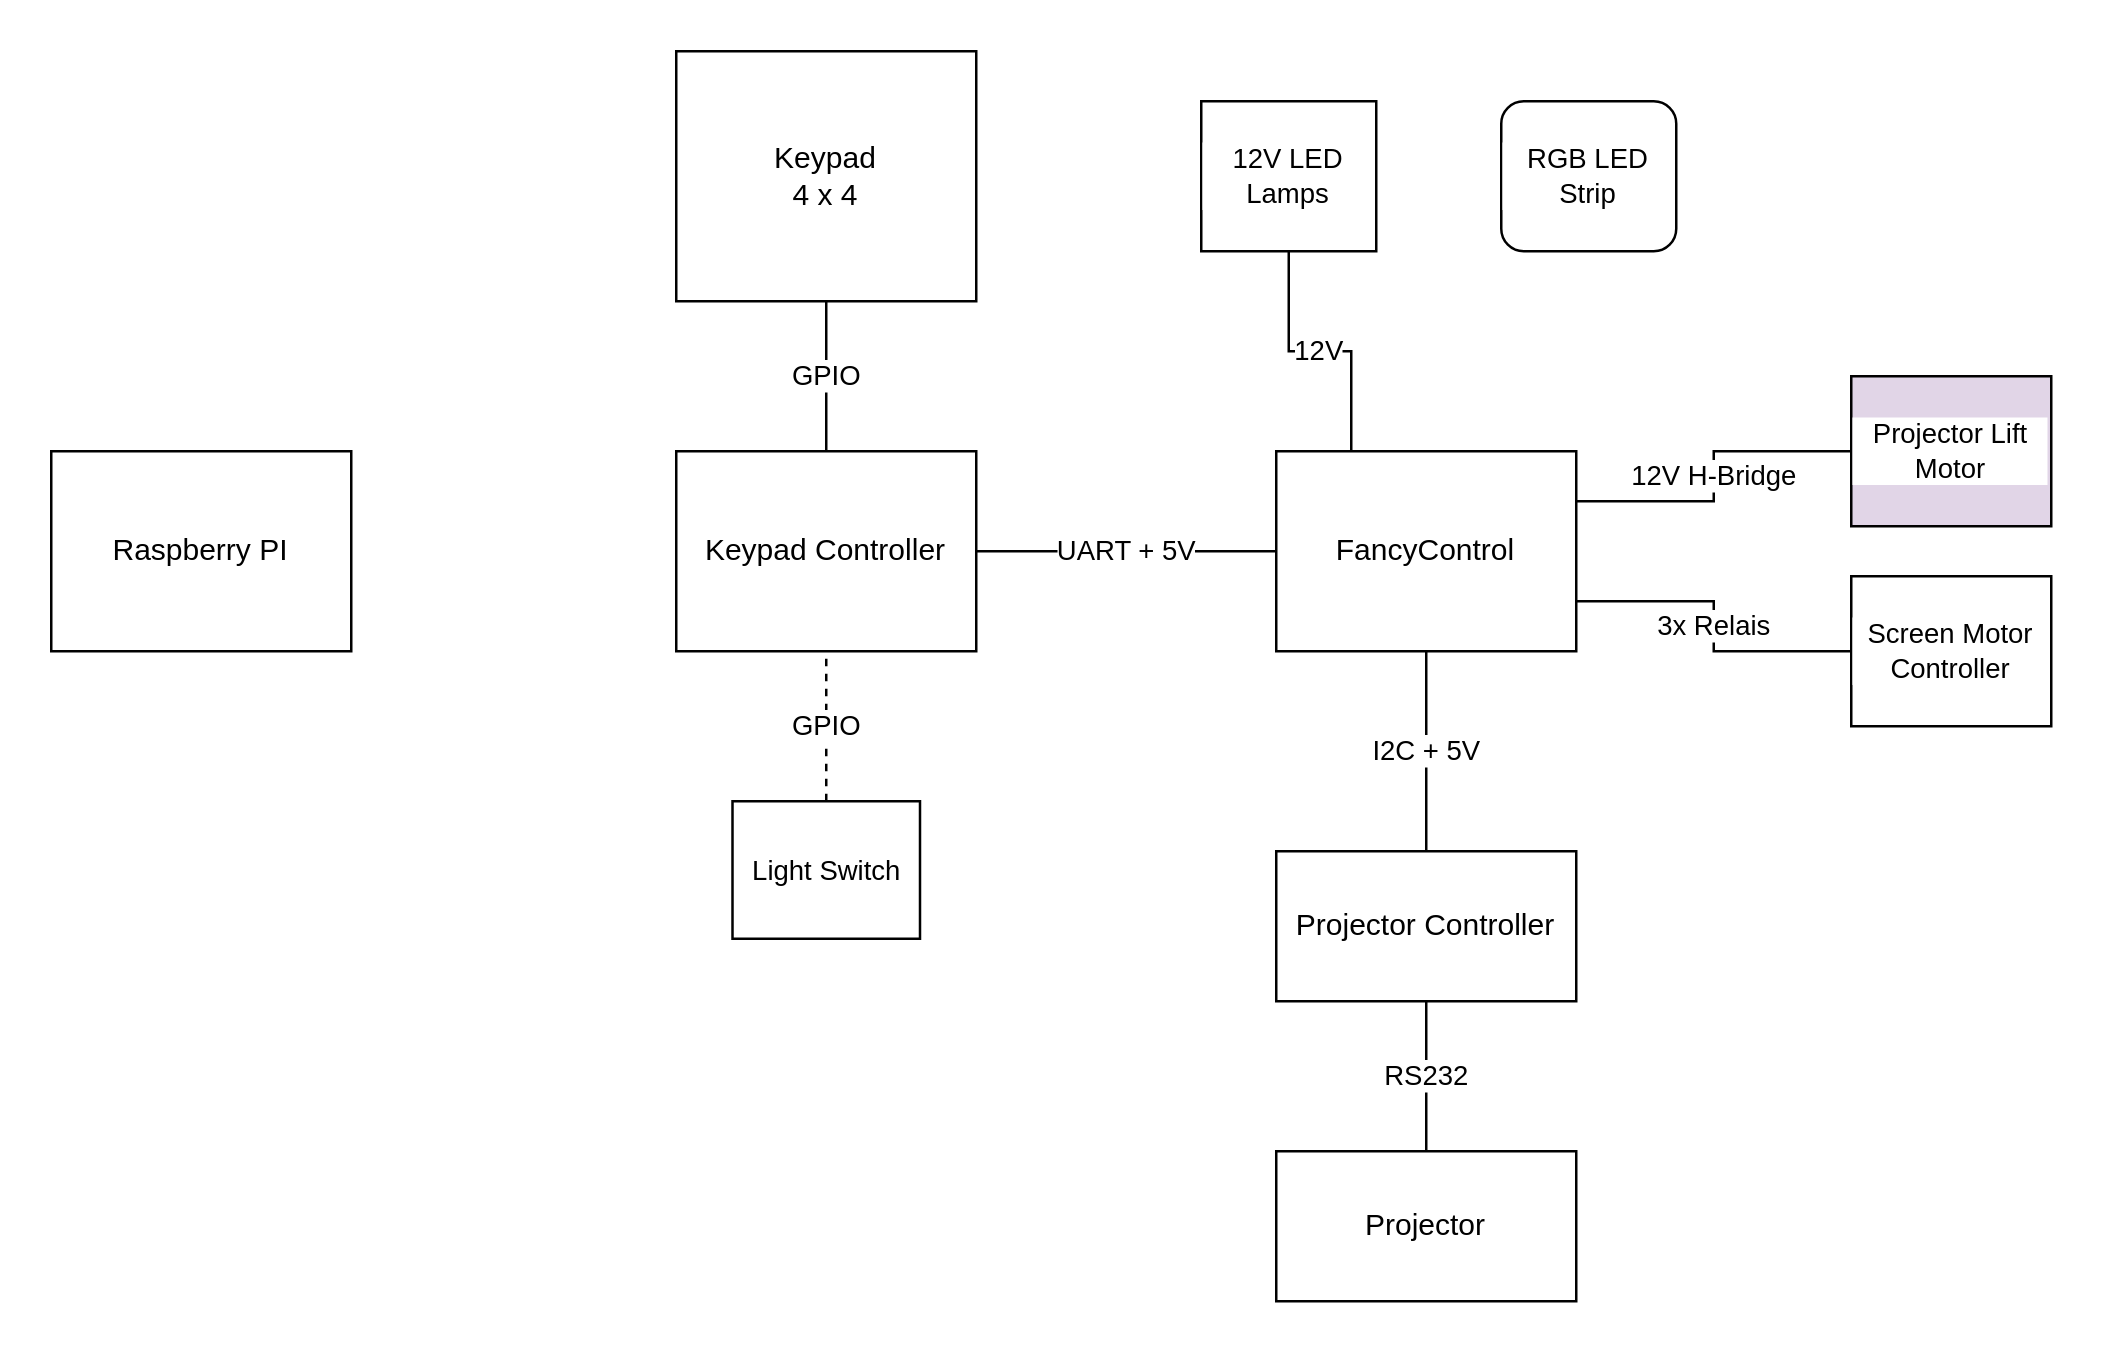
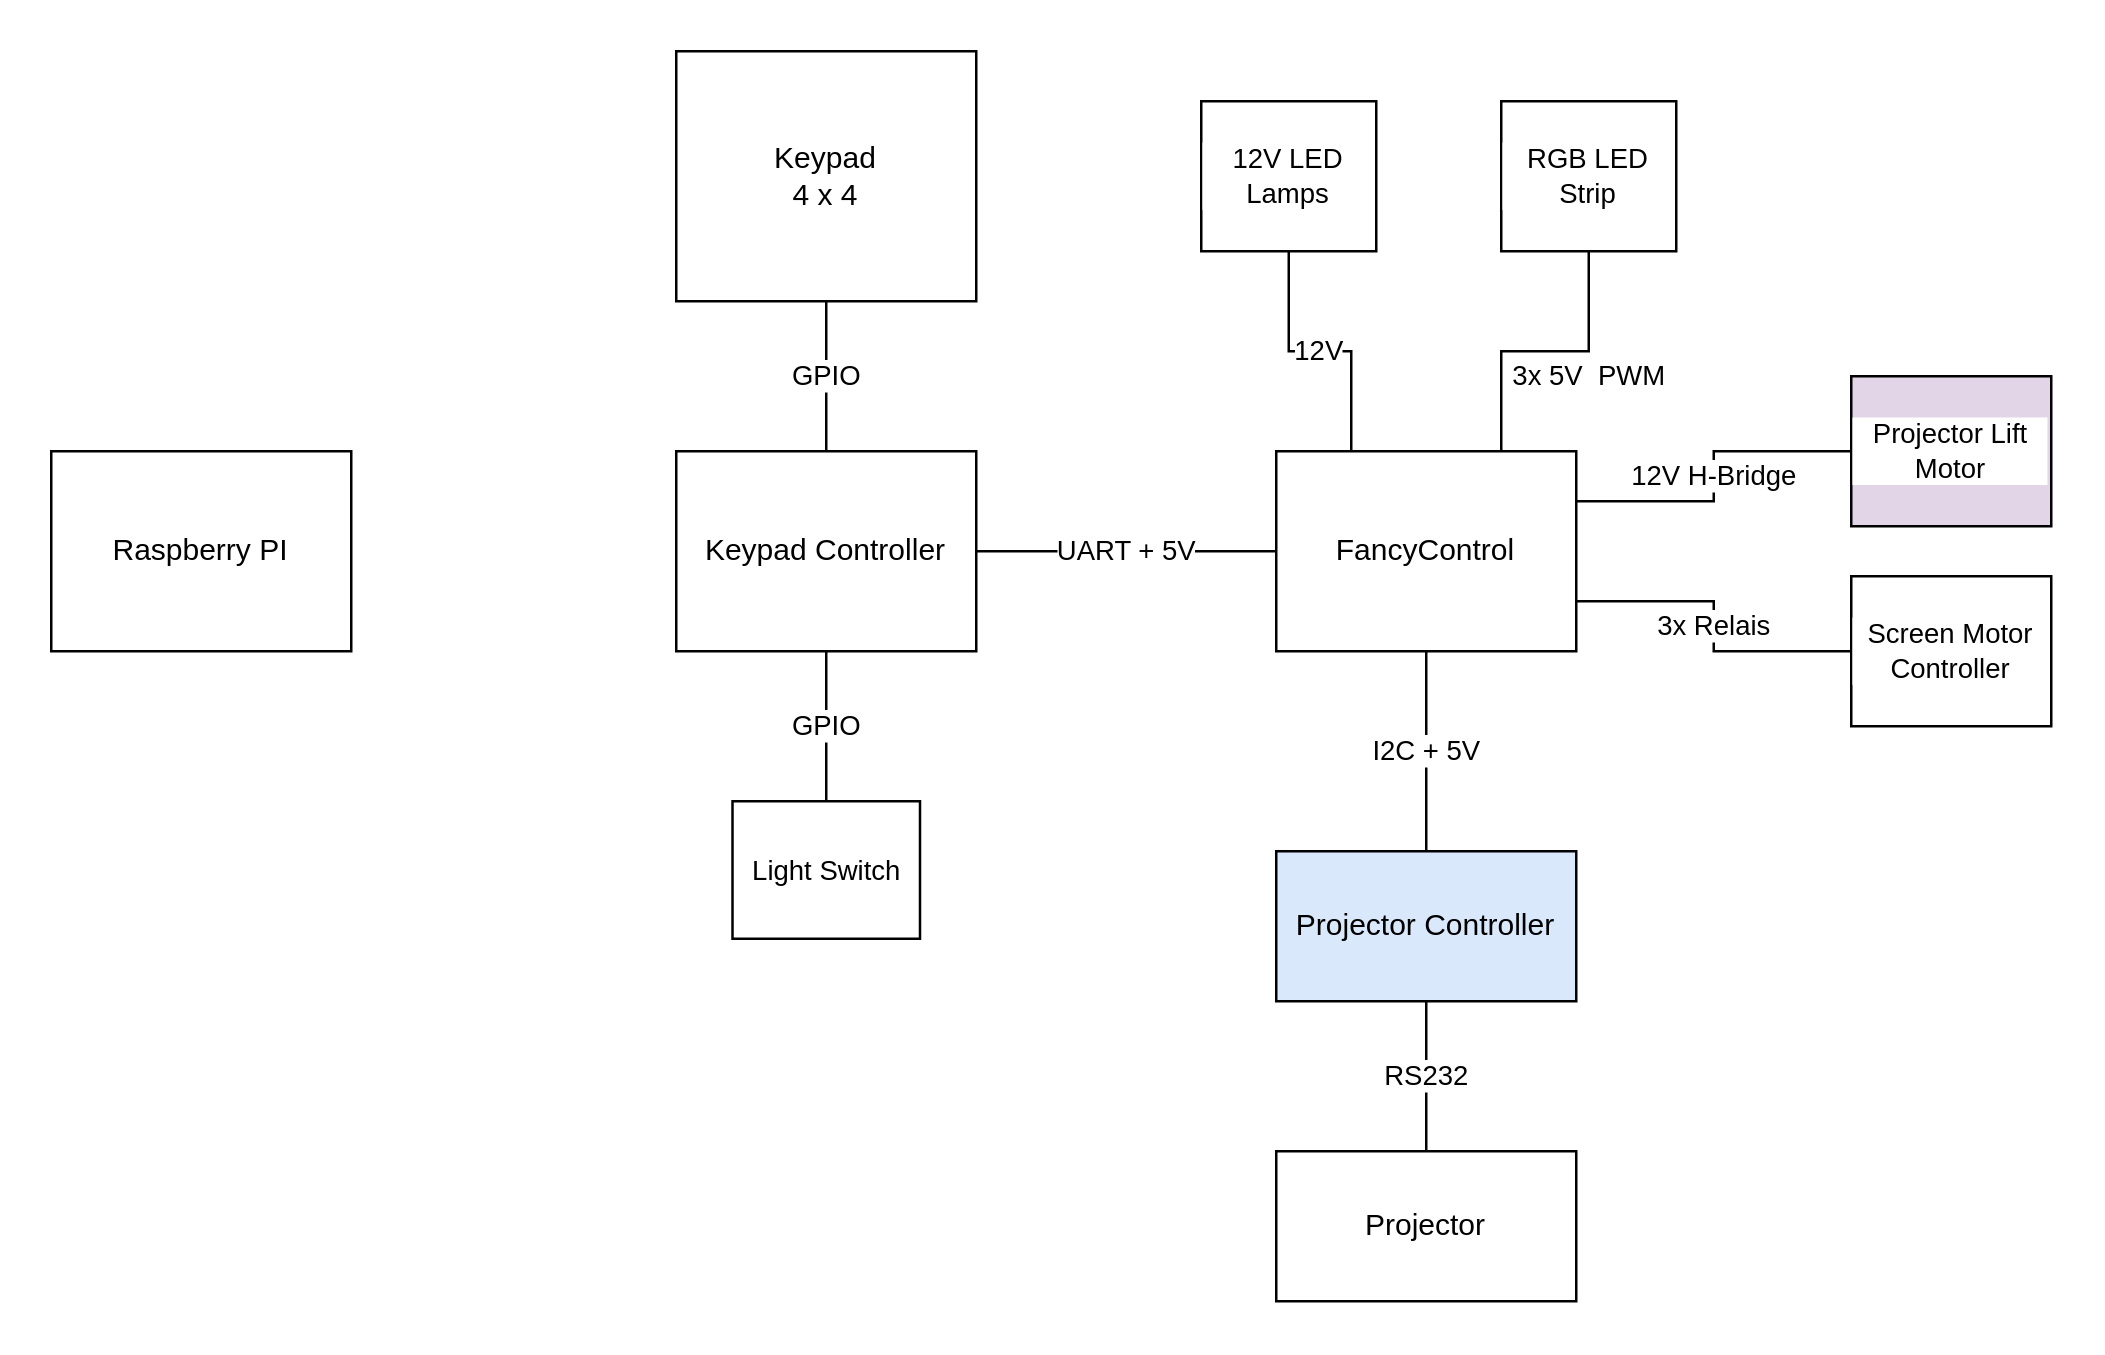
(1589, 176) -> (1589, 176)
none -> (1544, 351)
(826, 769) -> (826, 769)
(1426, 926) -> (1426, 926)
